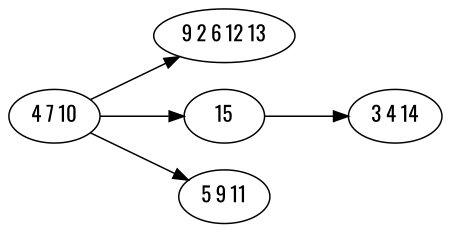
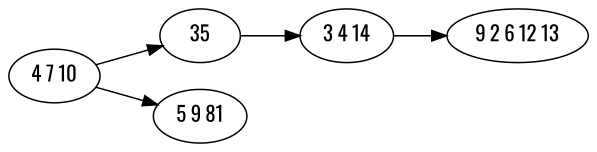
(128, 81) -> (413, 36)
(224, 116) -> (200, 36)
(224, 197) -> (200, 116)
